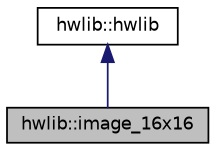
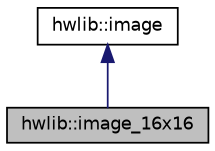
(108, 26) -> (108, 26)
